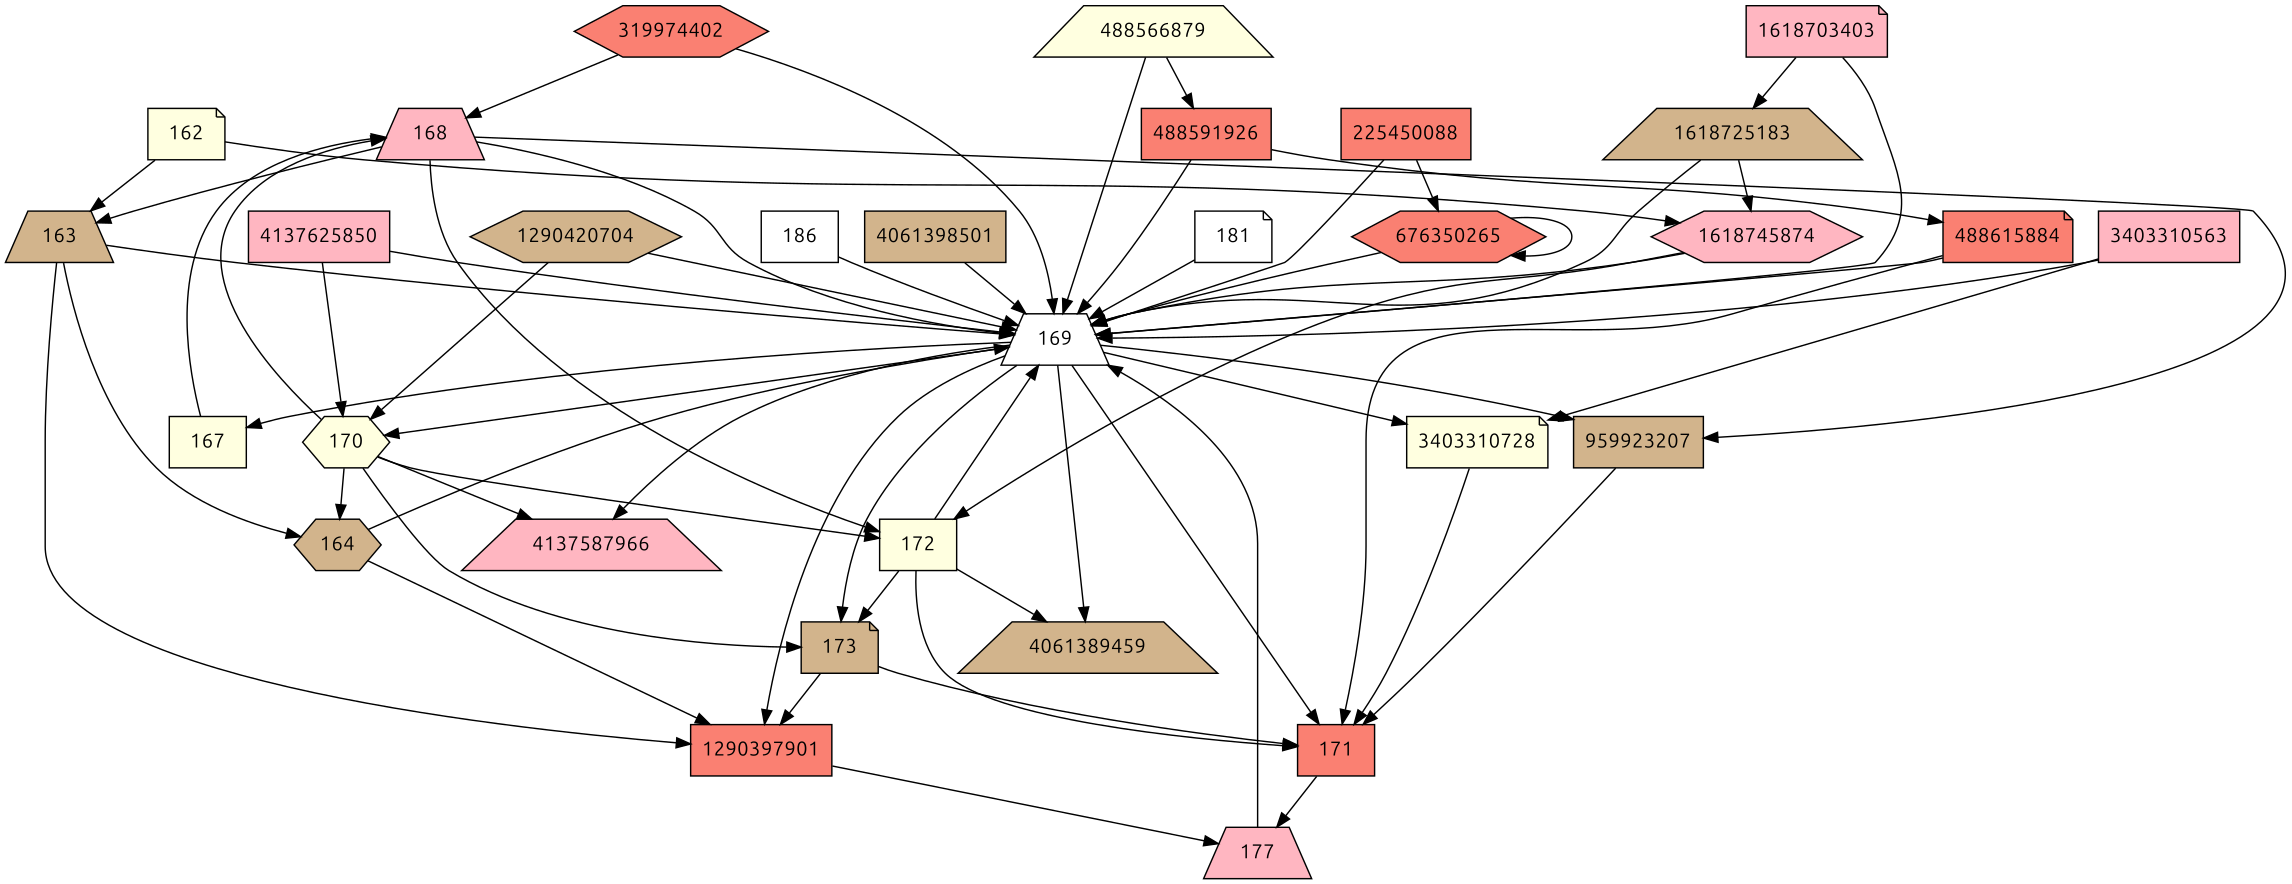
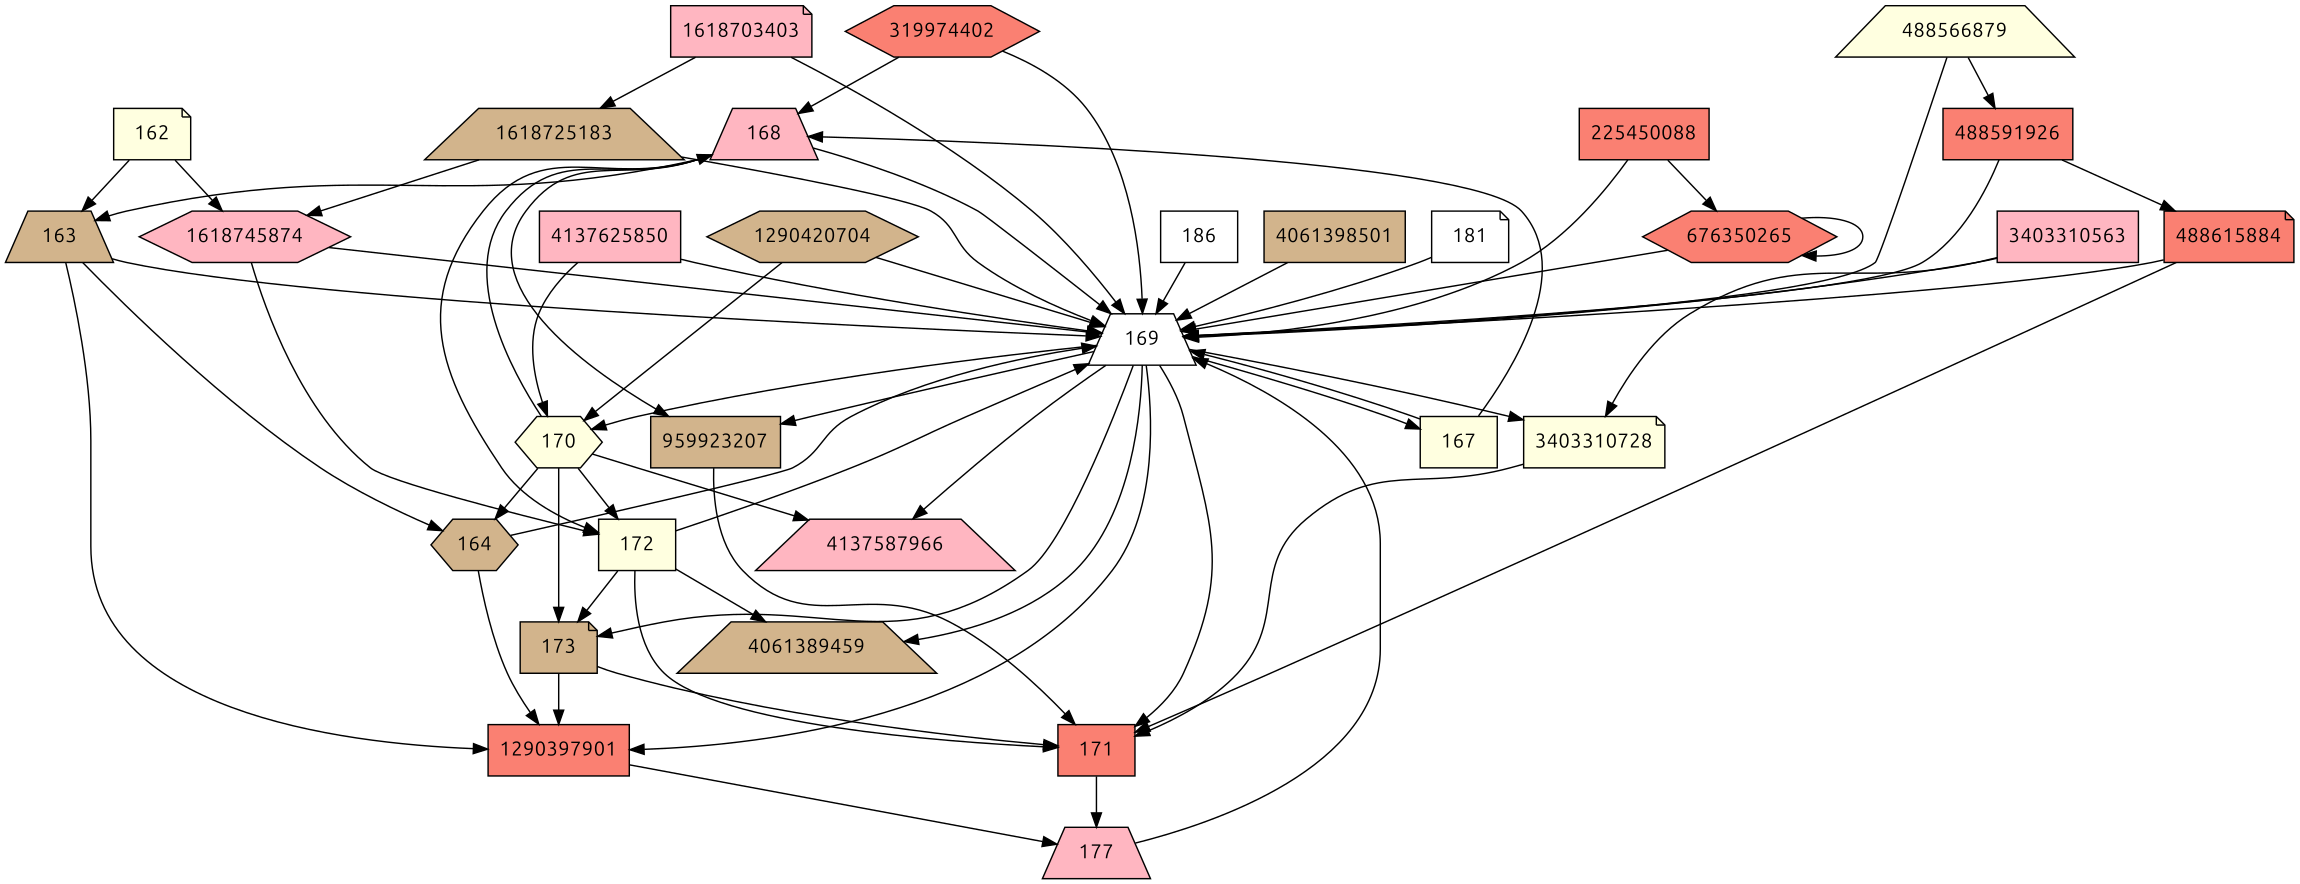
none -> (1313, 384)
